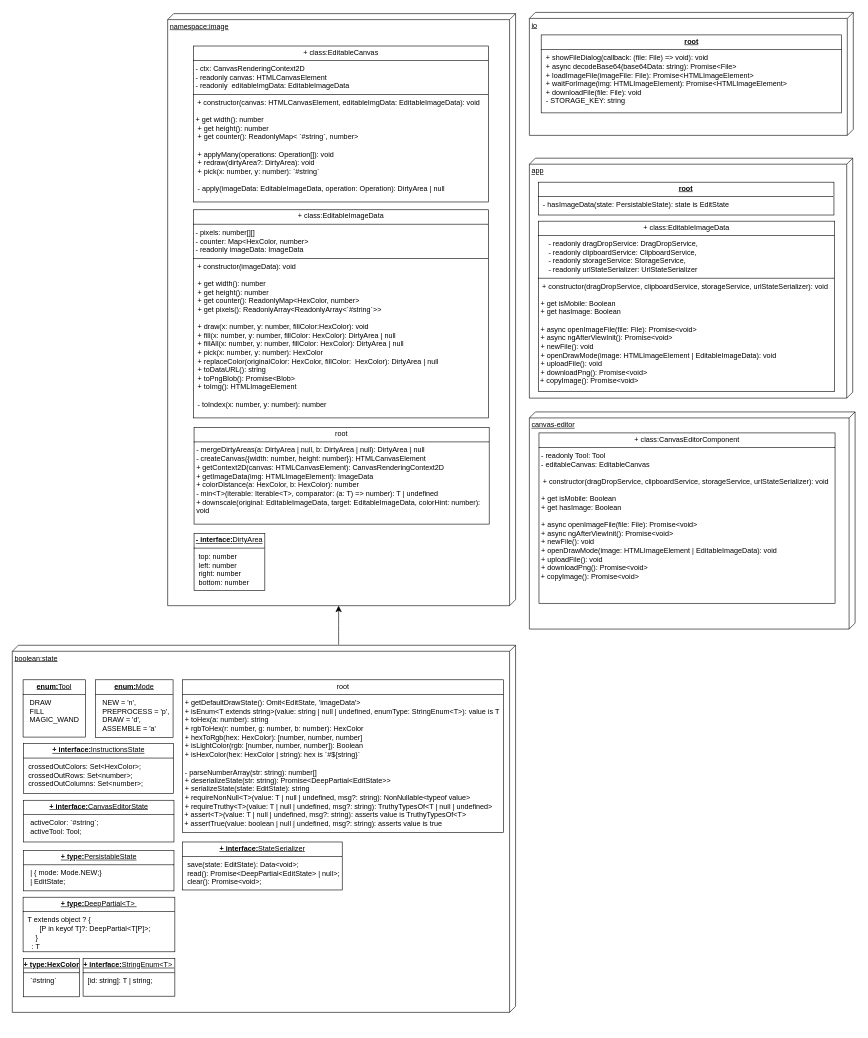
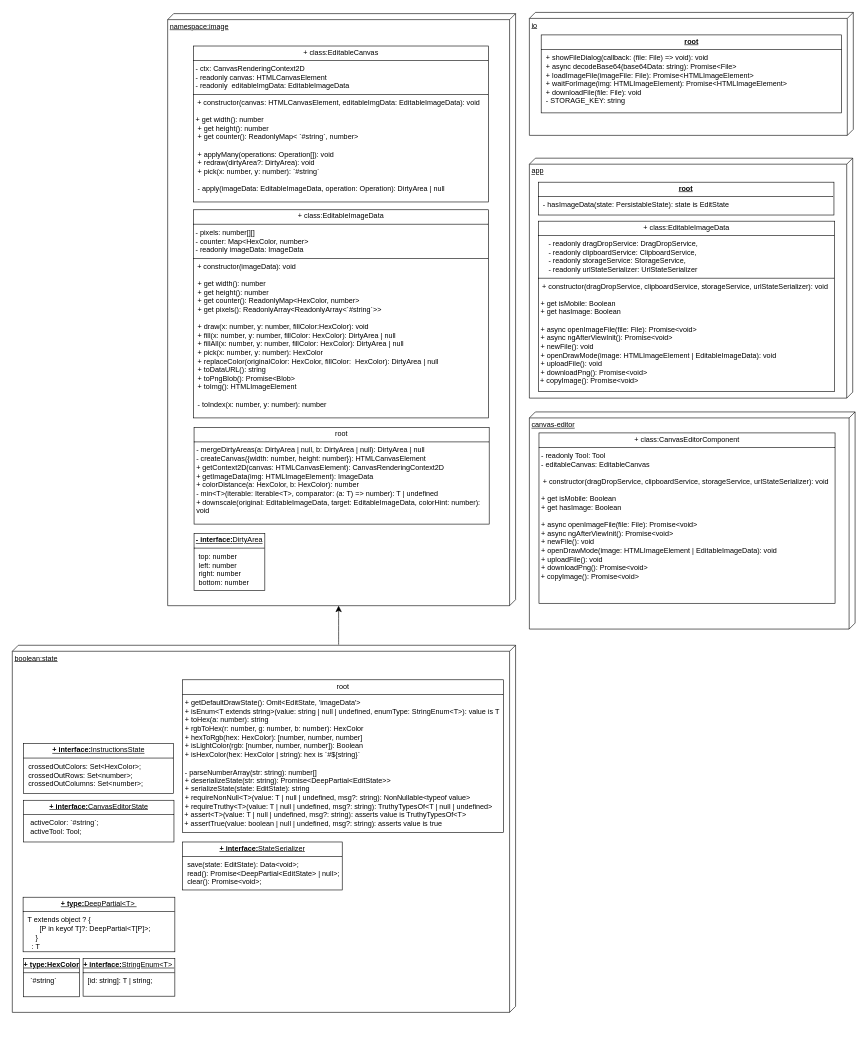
(54, 708) -> none
(134, 709) -> none
(99, 871) -> none
